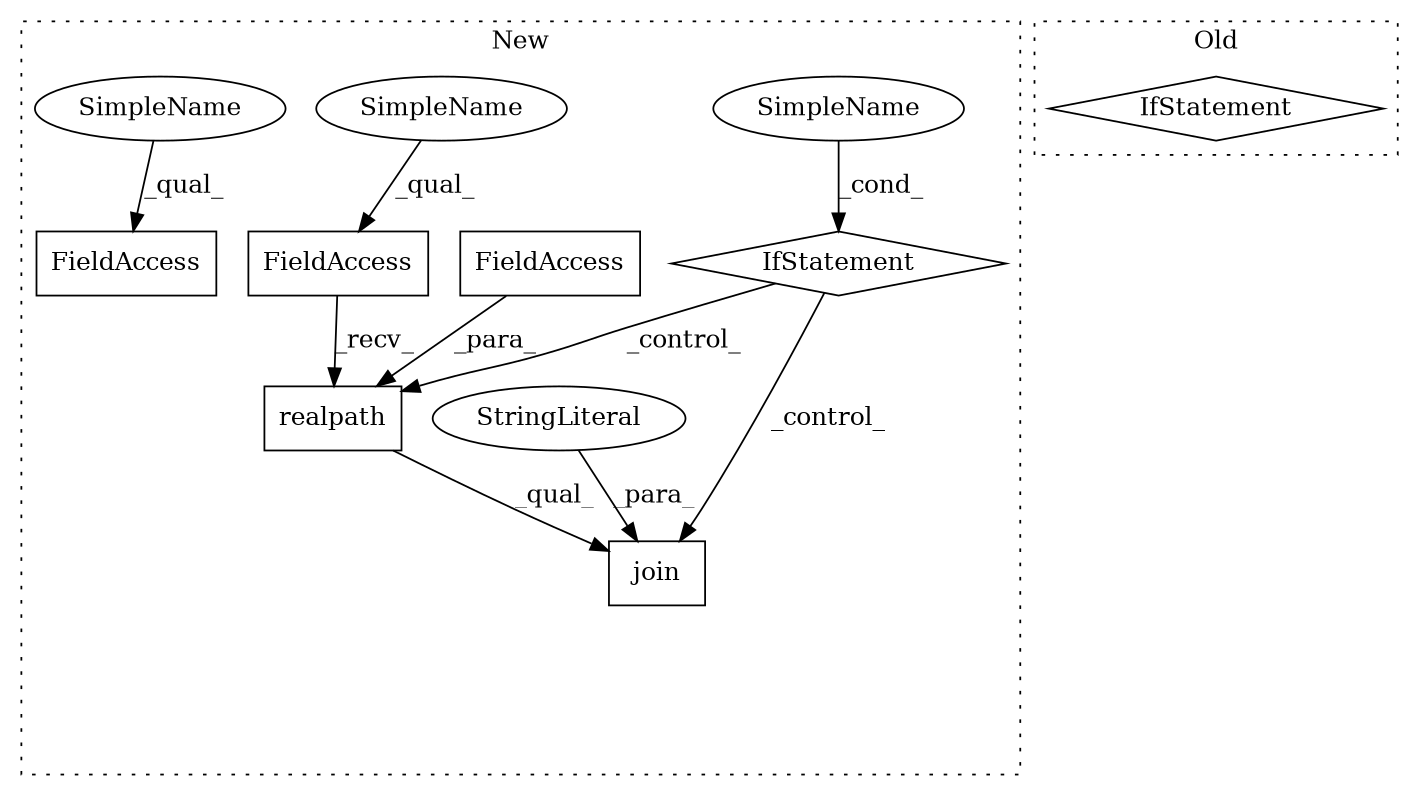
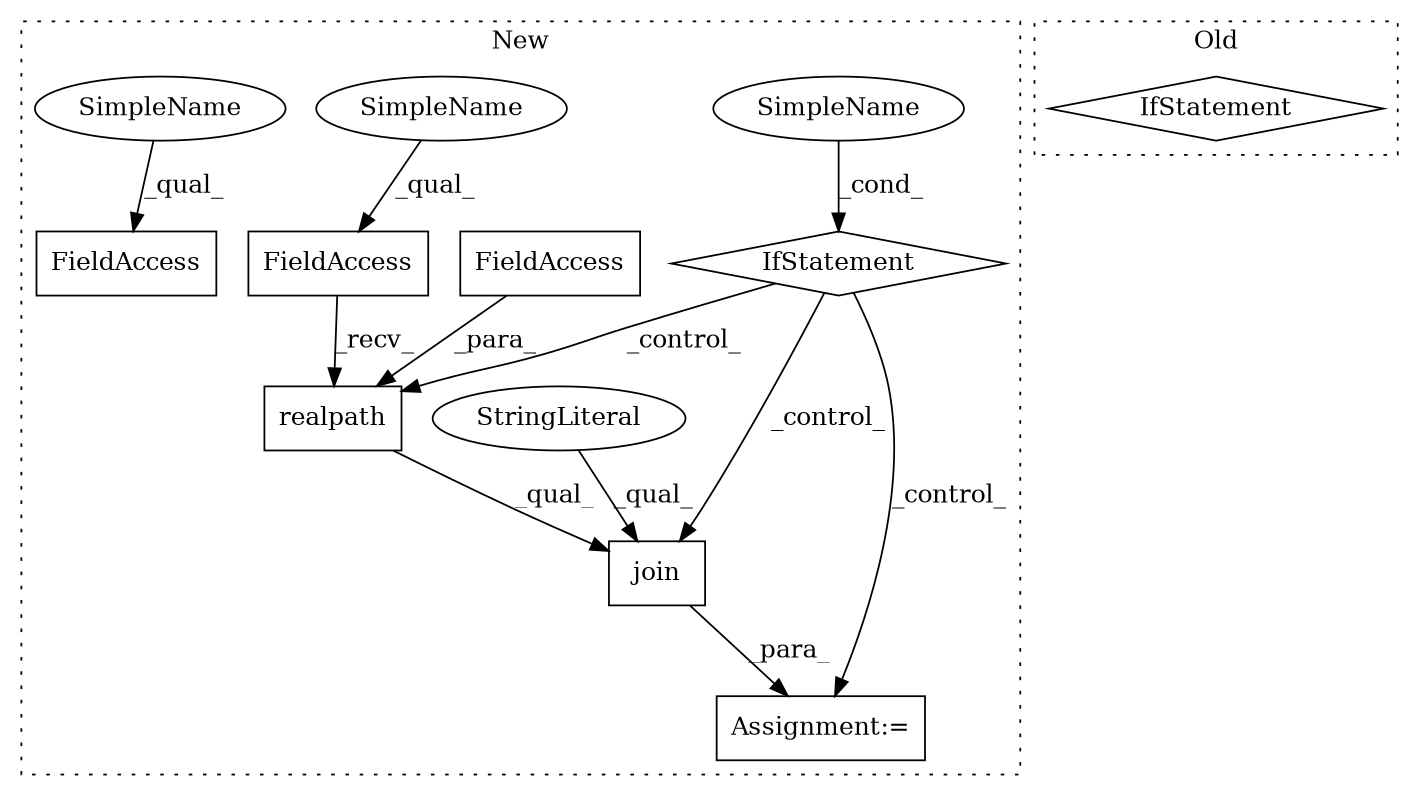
(653, 496) -> (653, 496)
none -> (821, 728)
